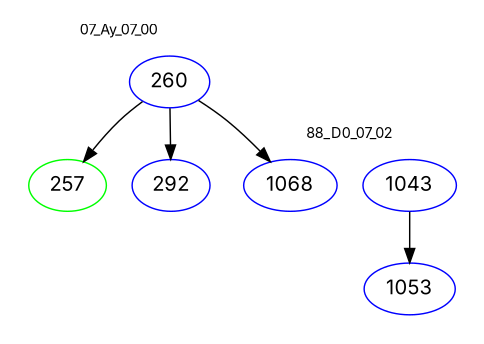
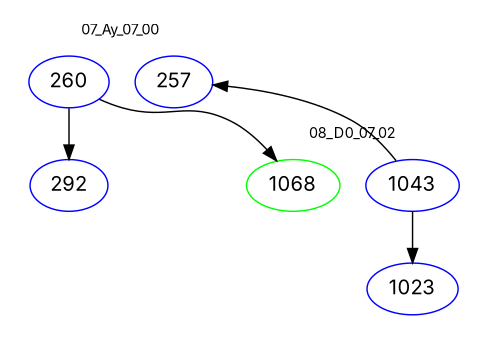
(116, 124) -> (320, 106)
(350, 134) -> (353, 134)
(68, 185) -> (174, 82)
(290, 185) -> (293, 185)
(410, 289) -> (413, 289)
